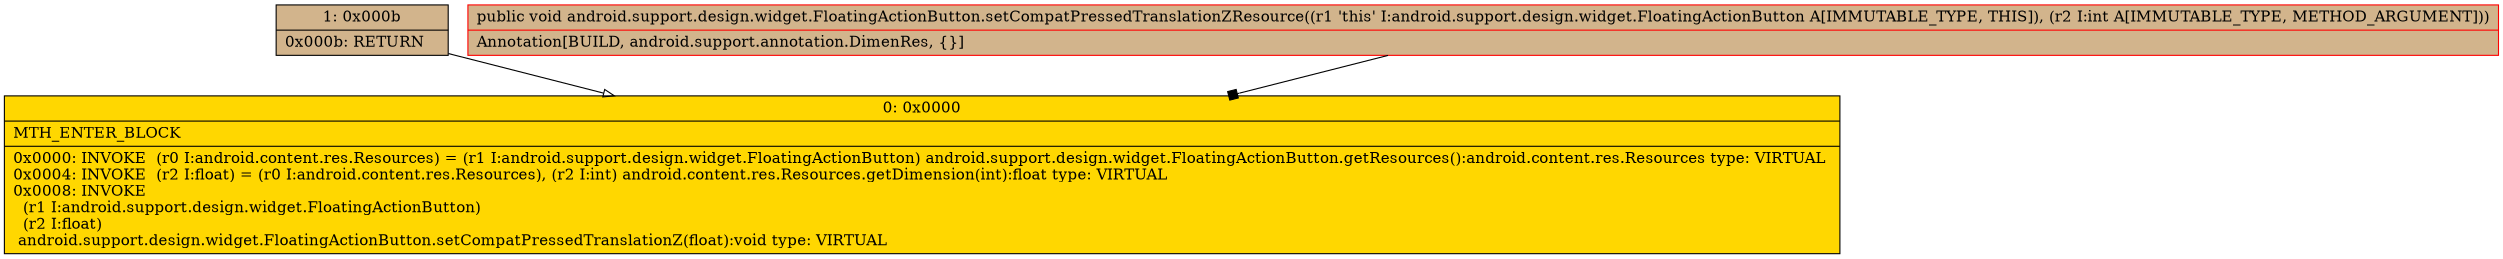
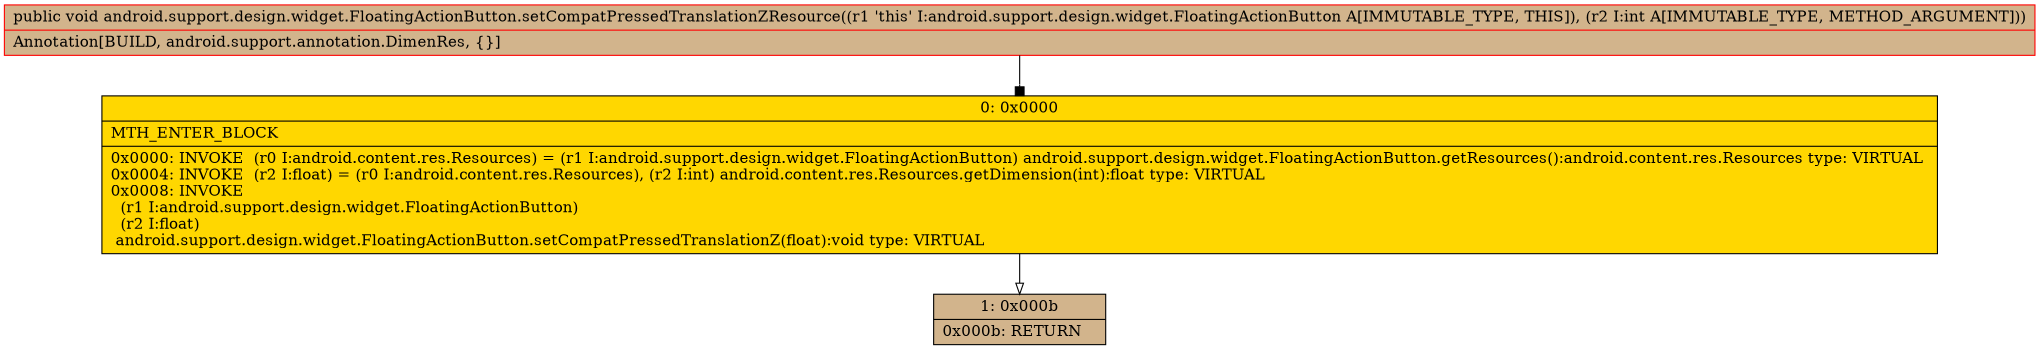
(526, 73) -> (1020, 268)
